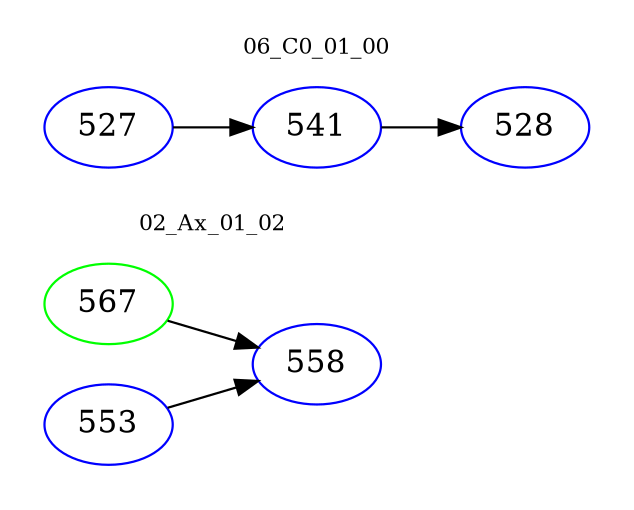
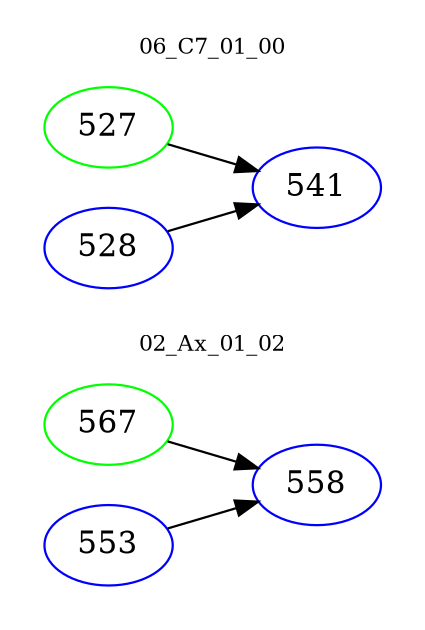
(317, 48) -> (213, 48)
(109, 127) -> (109, 127)
(410, 127) -> (202, 221)
